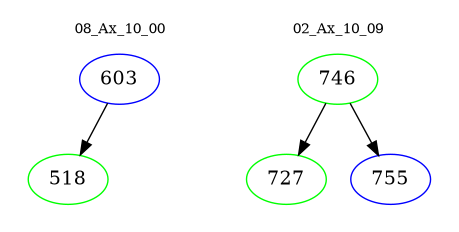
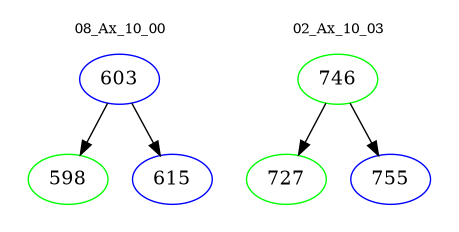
(339, 30) -> (339, 30)
(68, 179) -> (68, 179)
none -> (172, 179)
